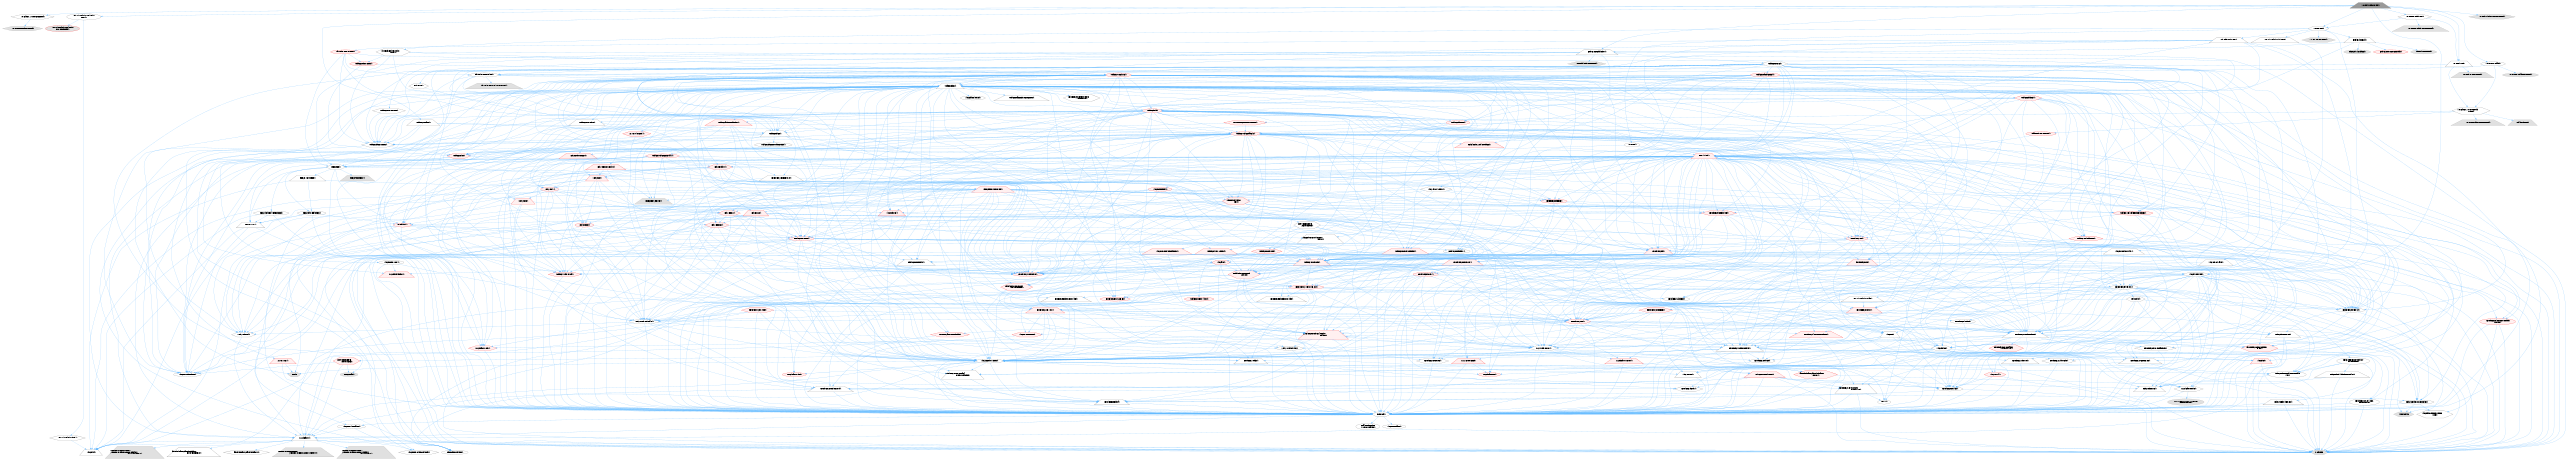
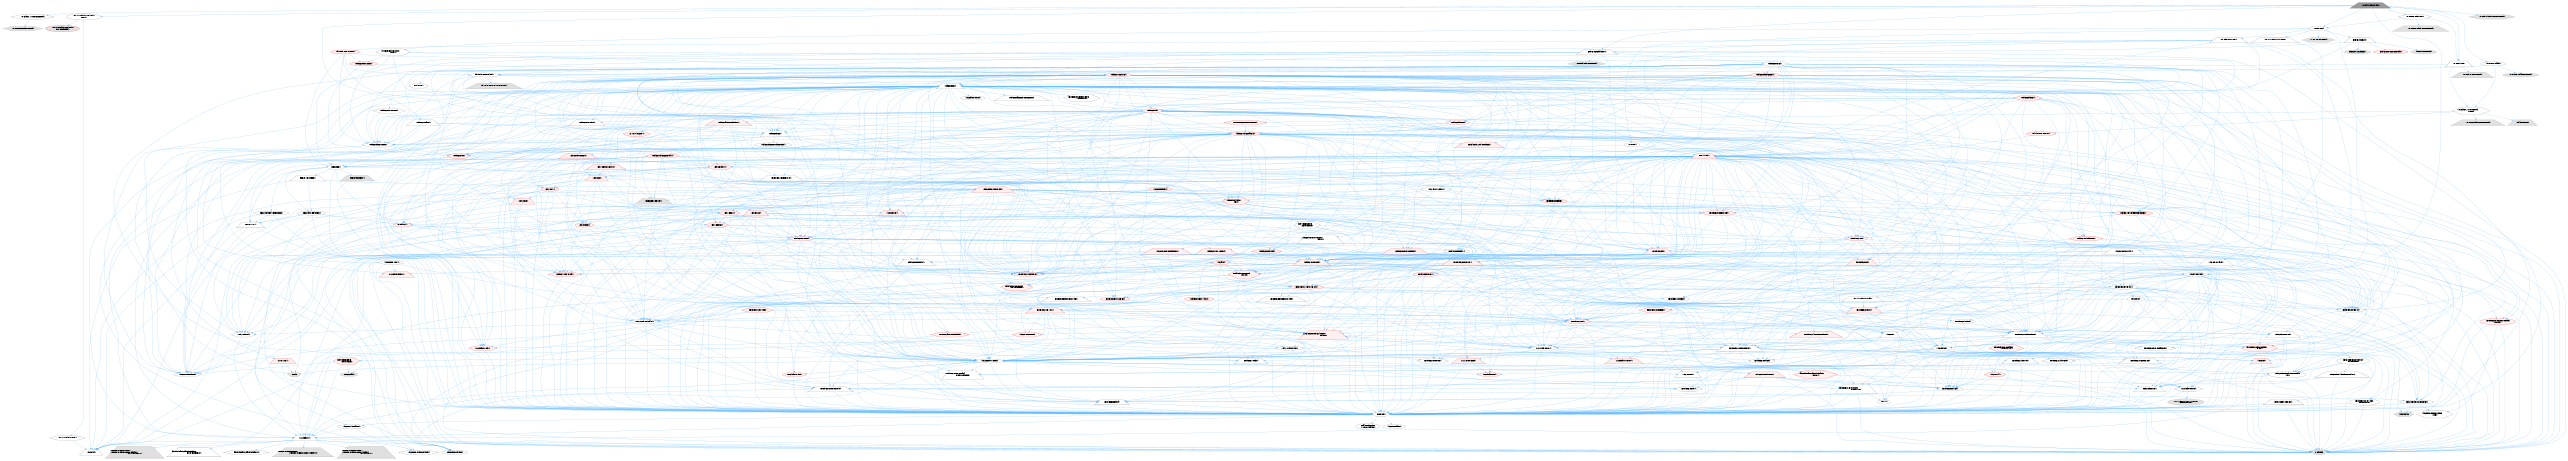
(2041, 134) -> (2041, 134)
